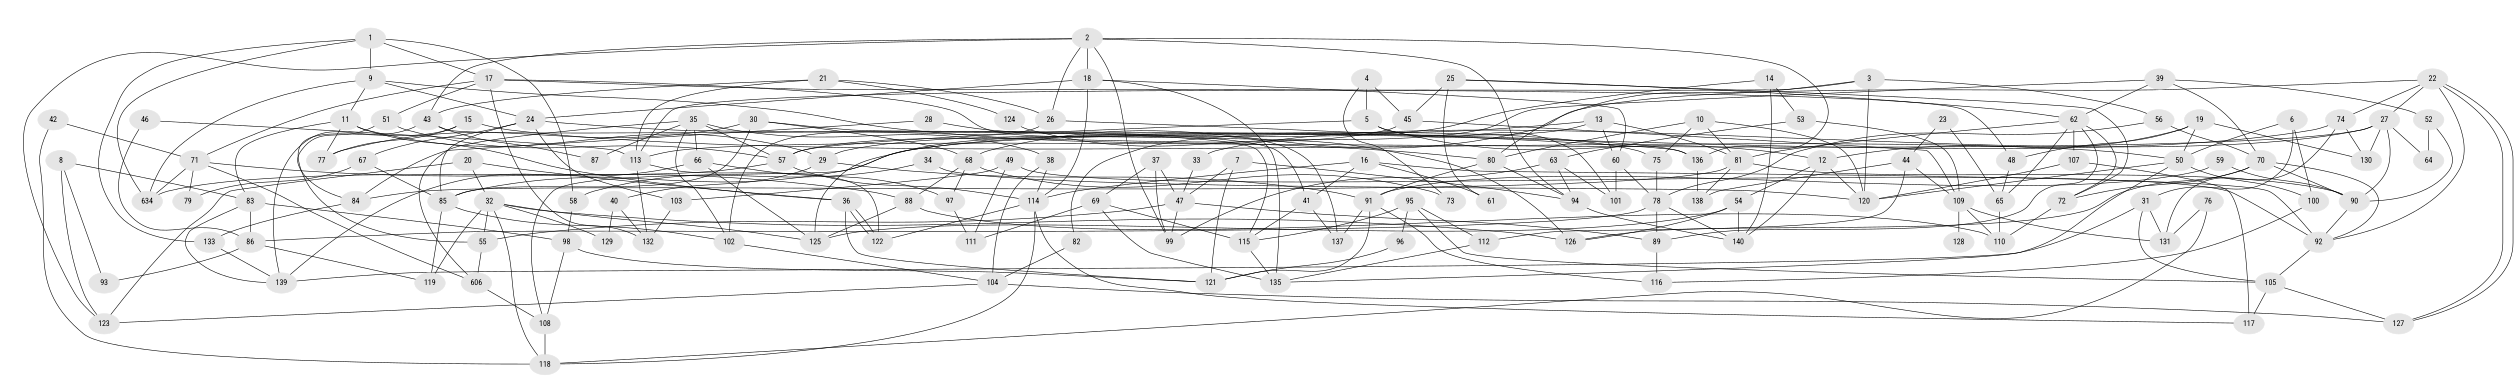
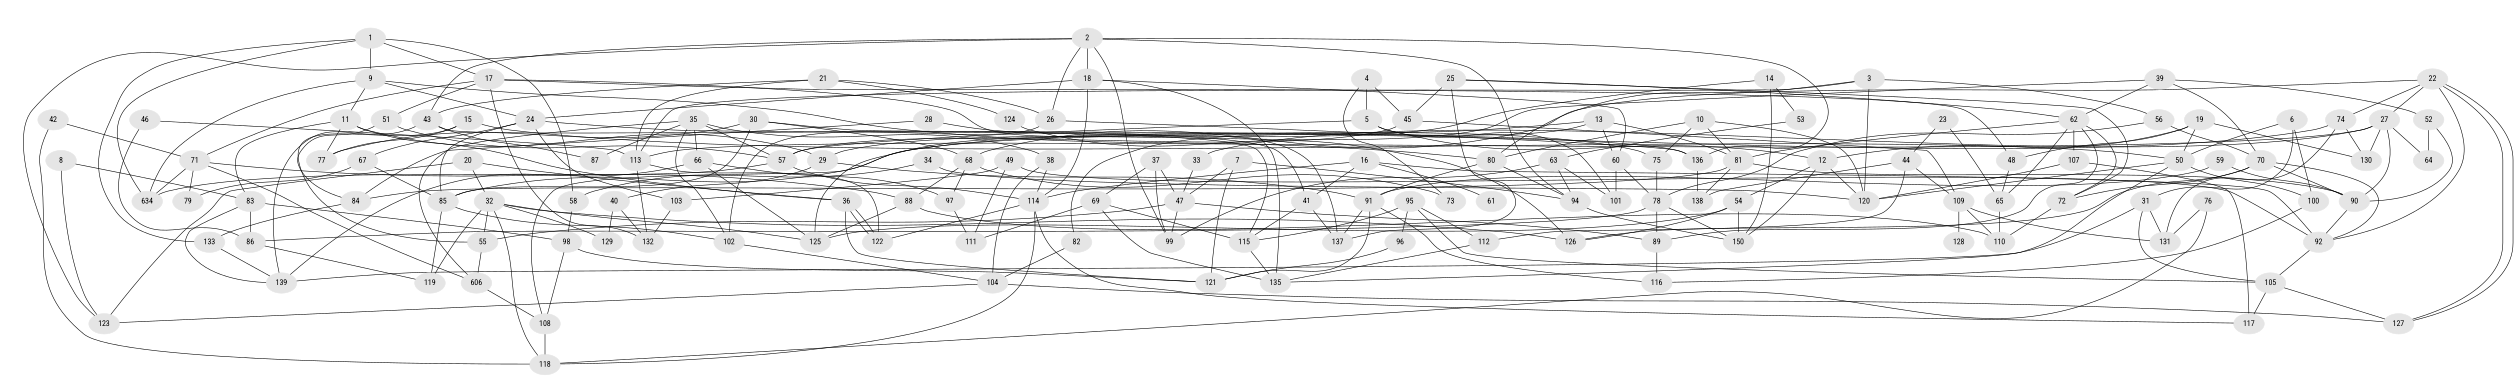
(1887, 131) -> none
(1446, 152) -> (1508, 215)
(1738, 242) -> (1738, 242)
(104, 283) -> none
